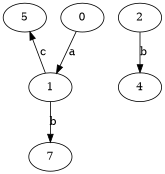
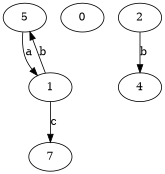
(68, 49) -> (24, 52)
(43, 52) -> (43, 52)
(54, 122) -> (54, 122)
